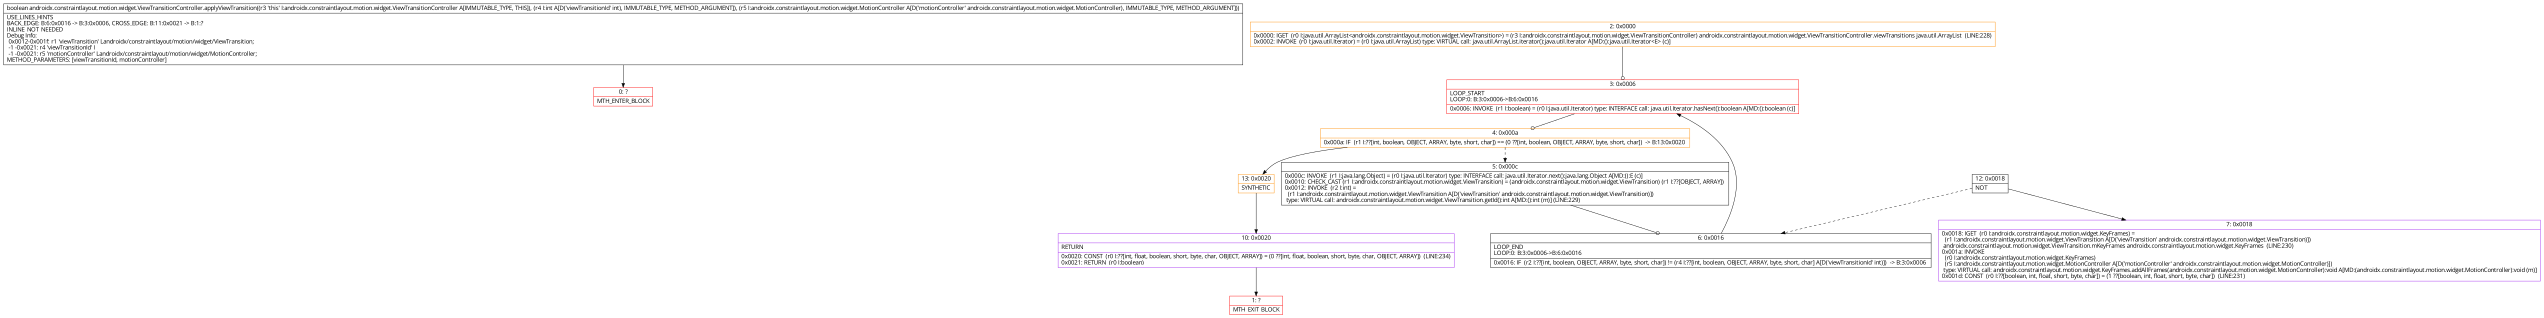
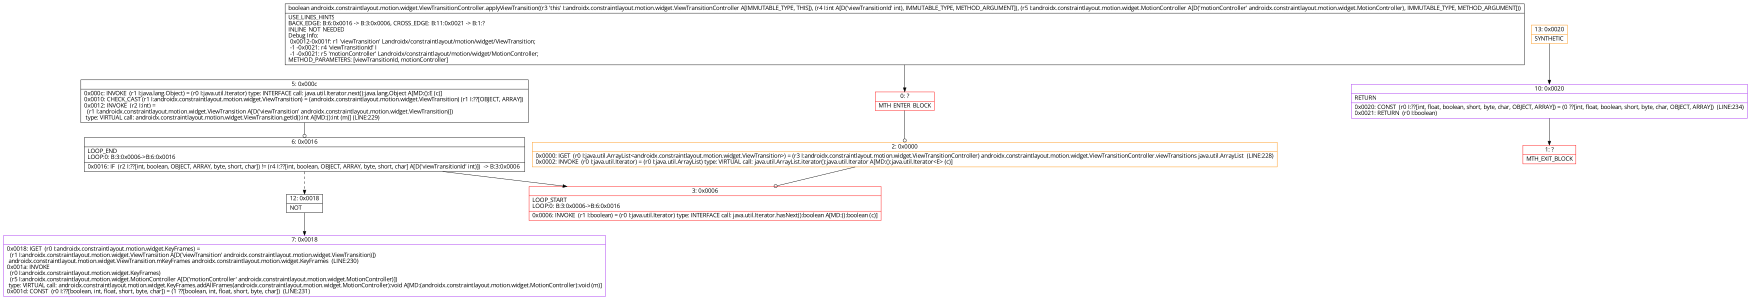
none -> (905, 125)
(1505, 138) -> none
(1879, 210) -> (305, 181)
